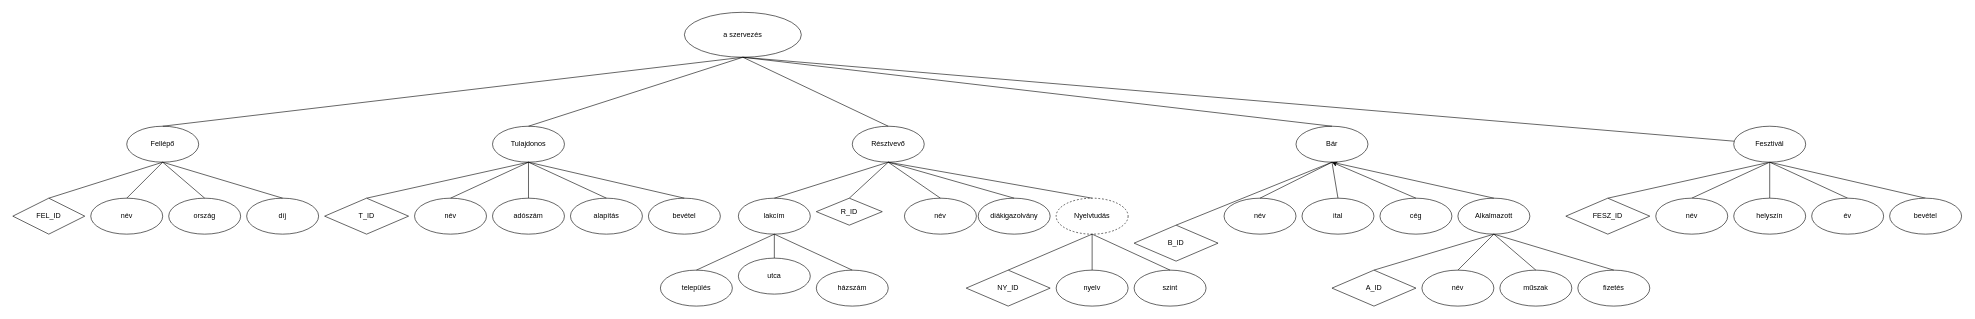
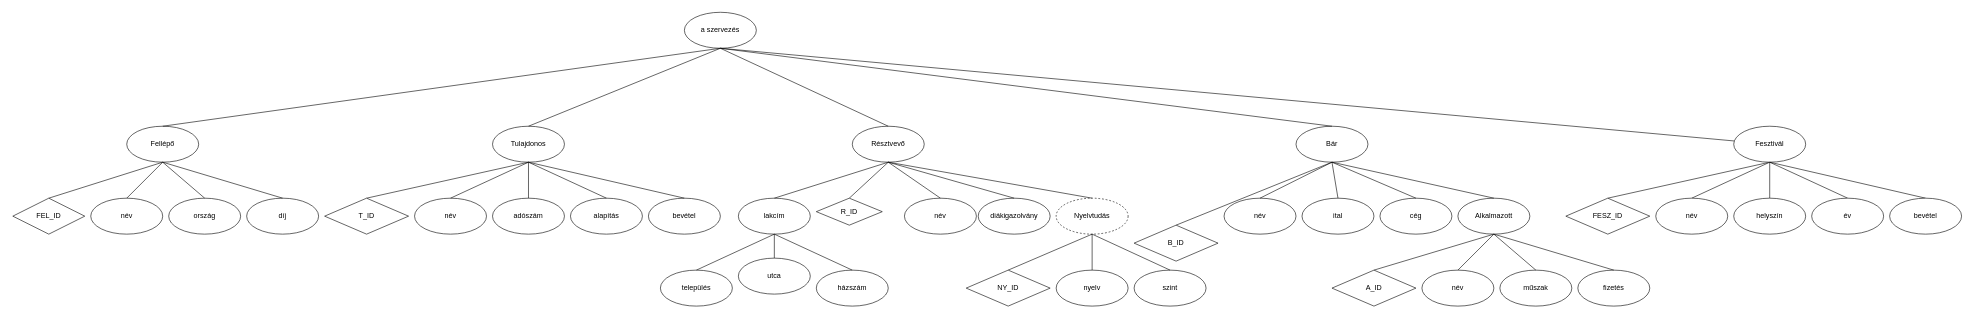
(743, 35) -> (720, 30)
(1336, 164) -> (1336, 164)
